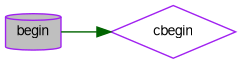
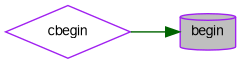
(79, 32) -> (148, 32)
